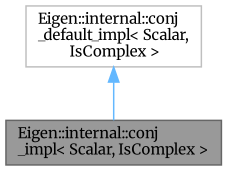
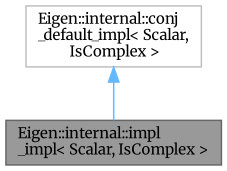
(114, 143) -> (114, 143)
